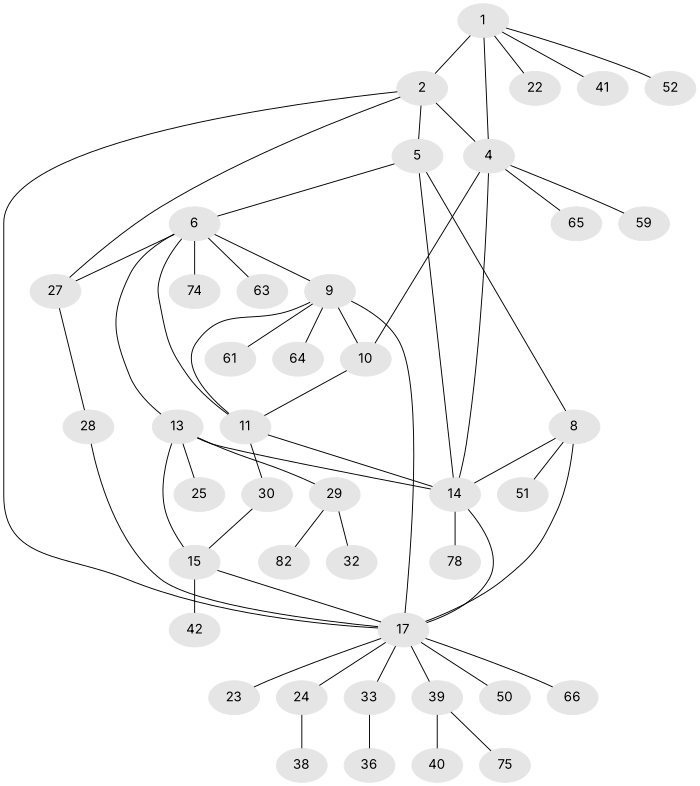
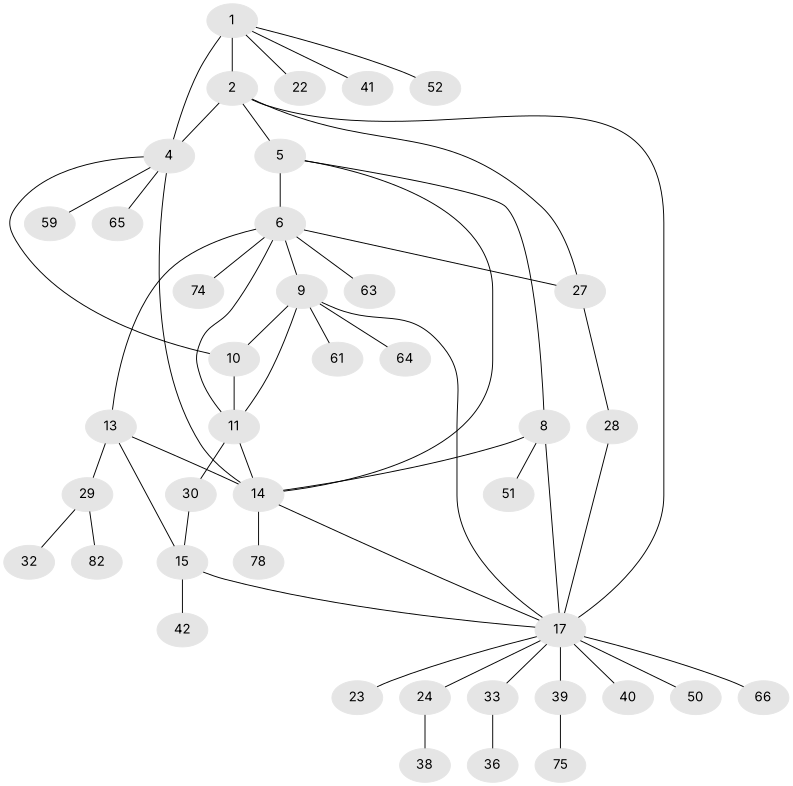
(199, 495) -> none
(437, 732) -> (594, 664)
